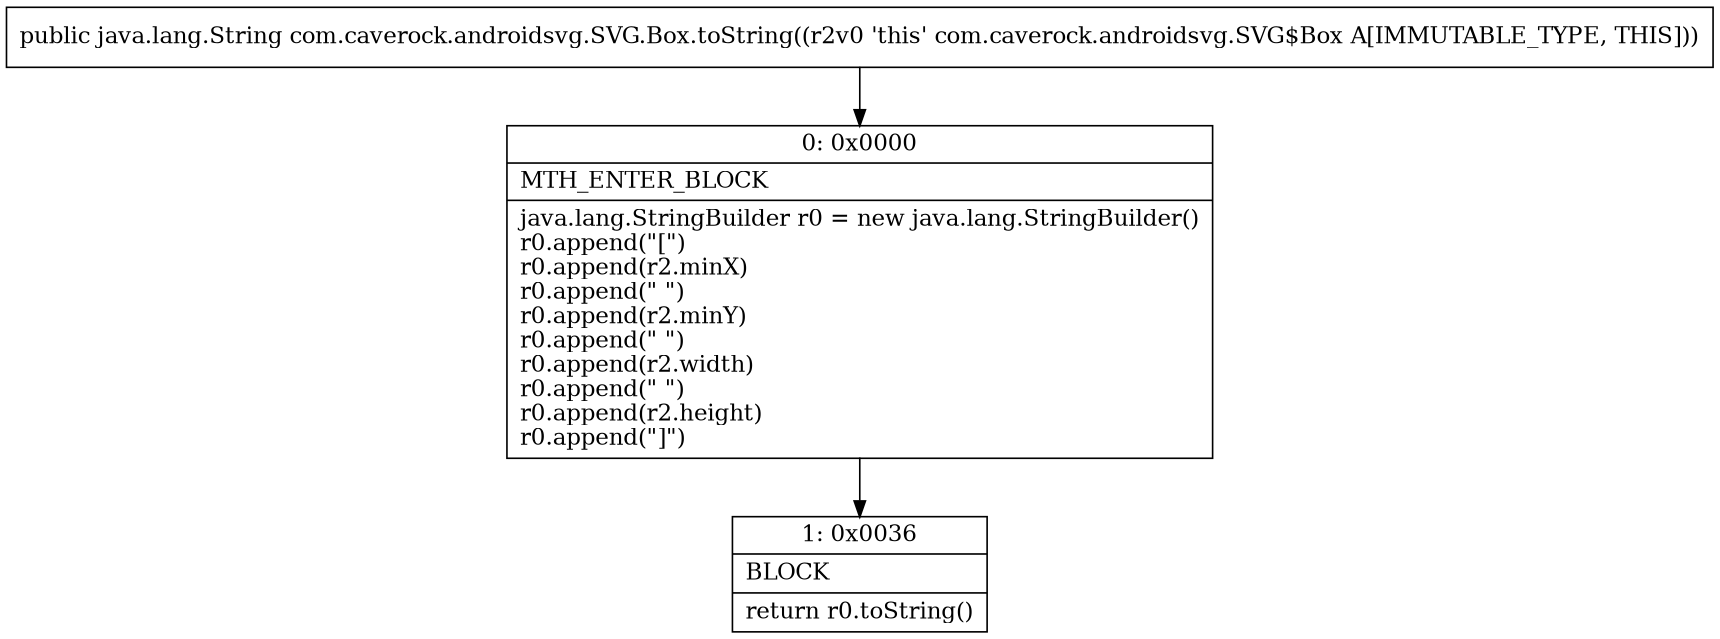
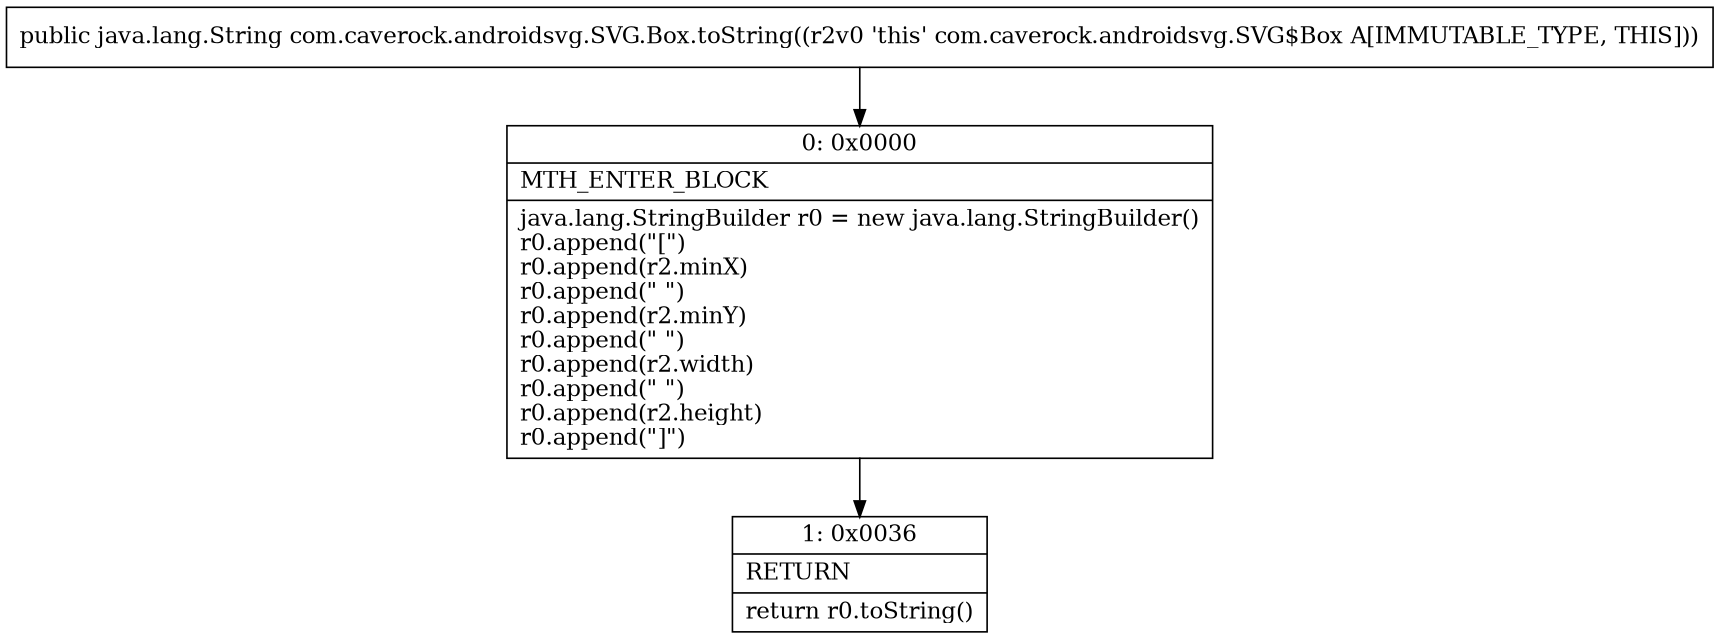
(788, 573) -> (798, 573)
